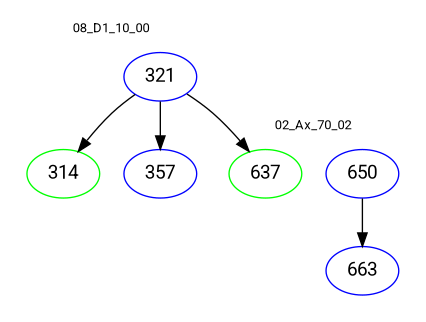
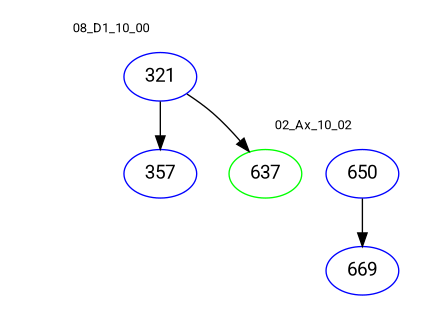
(314, 126) -> (314, 126)
(63, 174) -> none
(362, 271) -> (362, 271)
